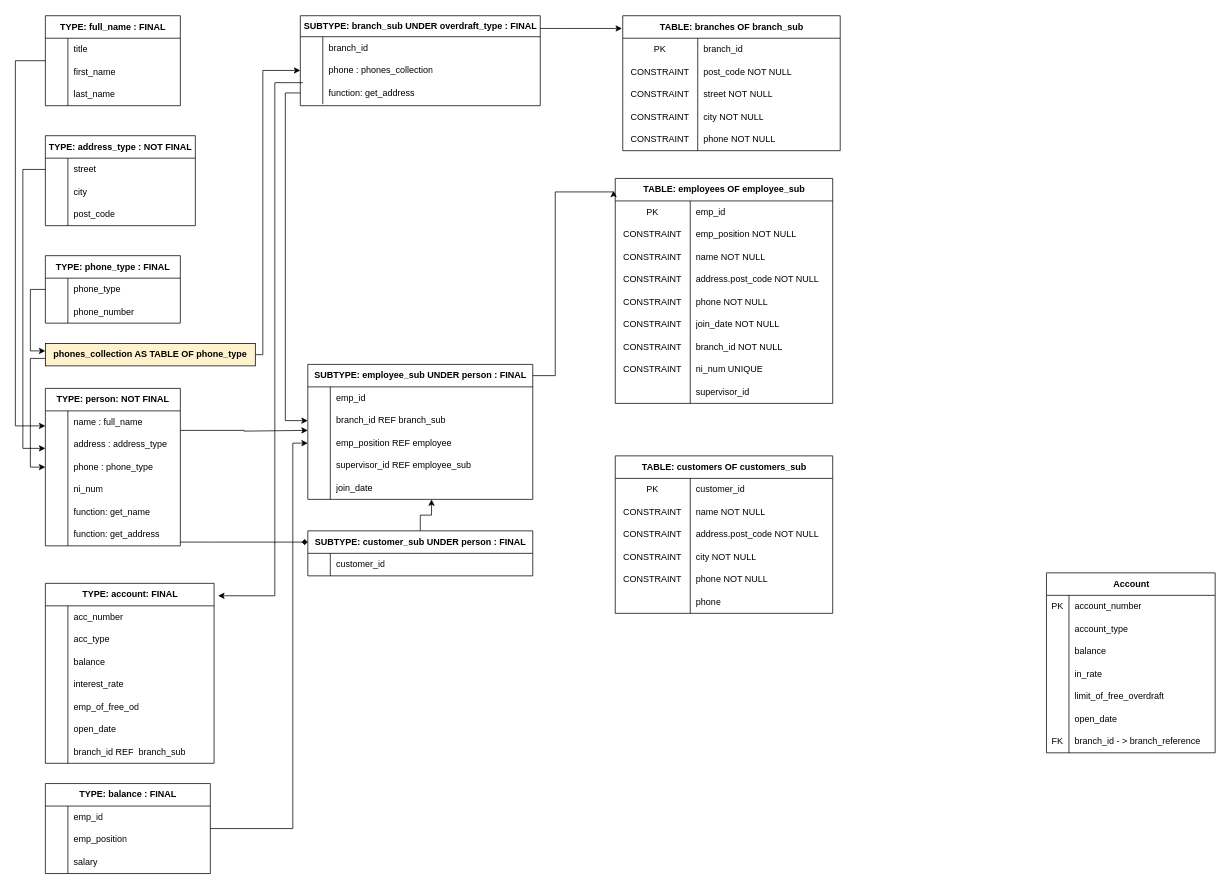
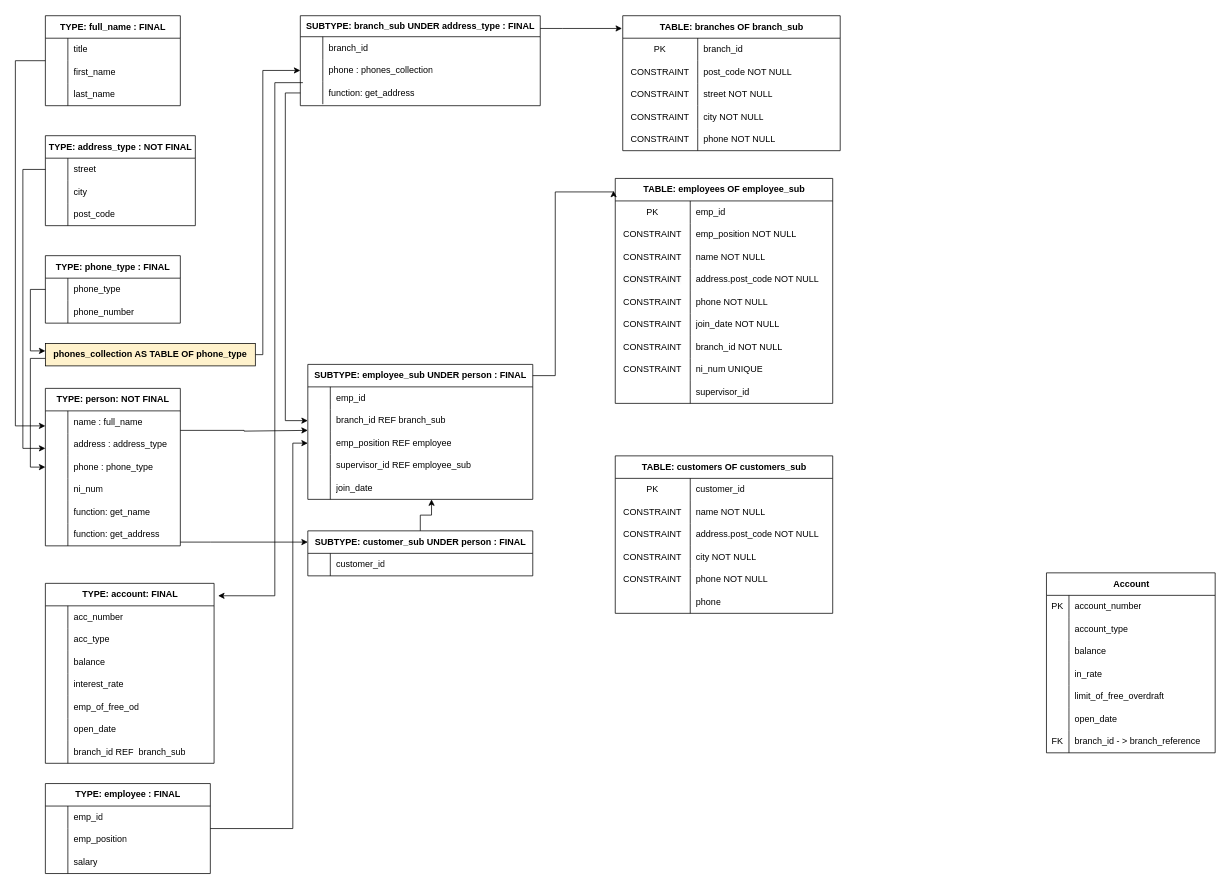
(421, 26) -> (421, 26)
(300, 542) -> (301, 542)
(128, 795) -> (128, 795)
